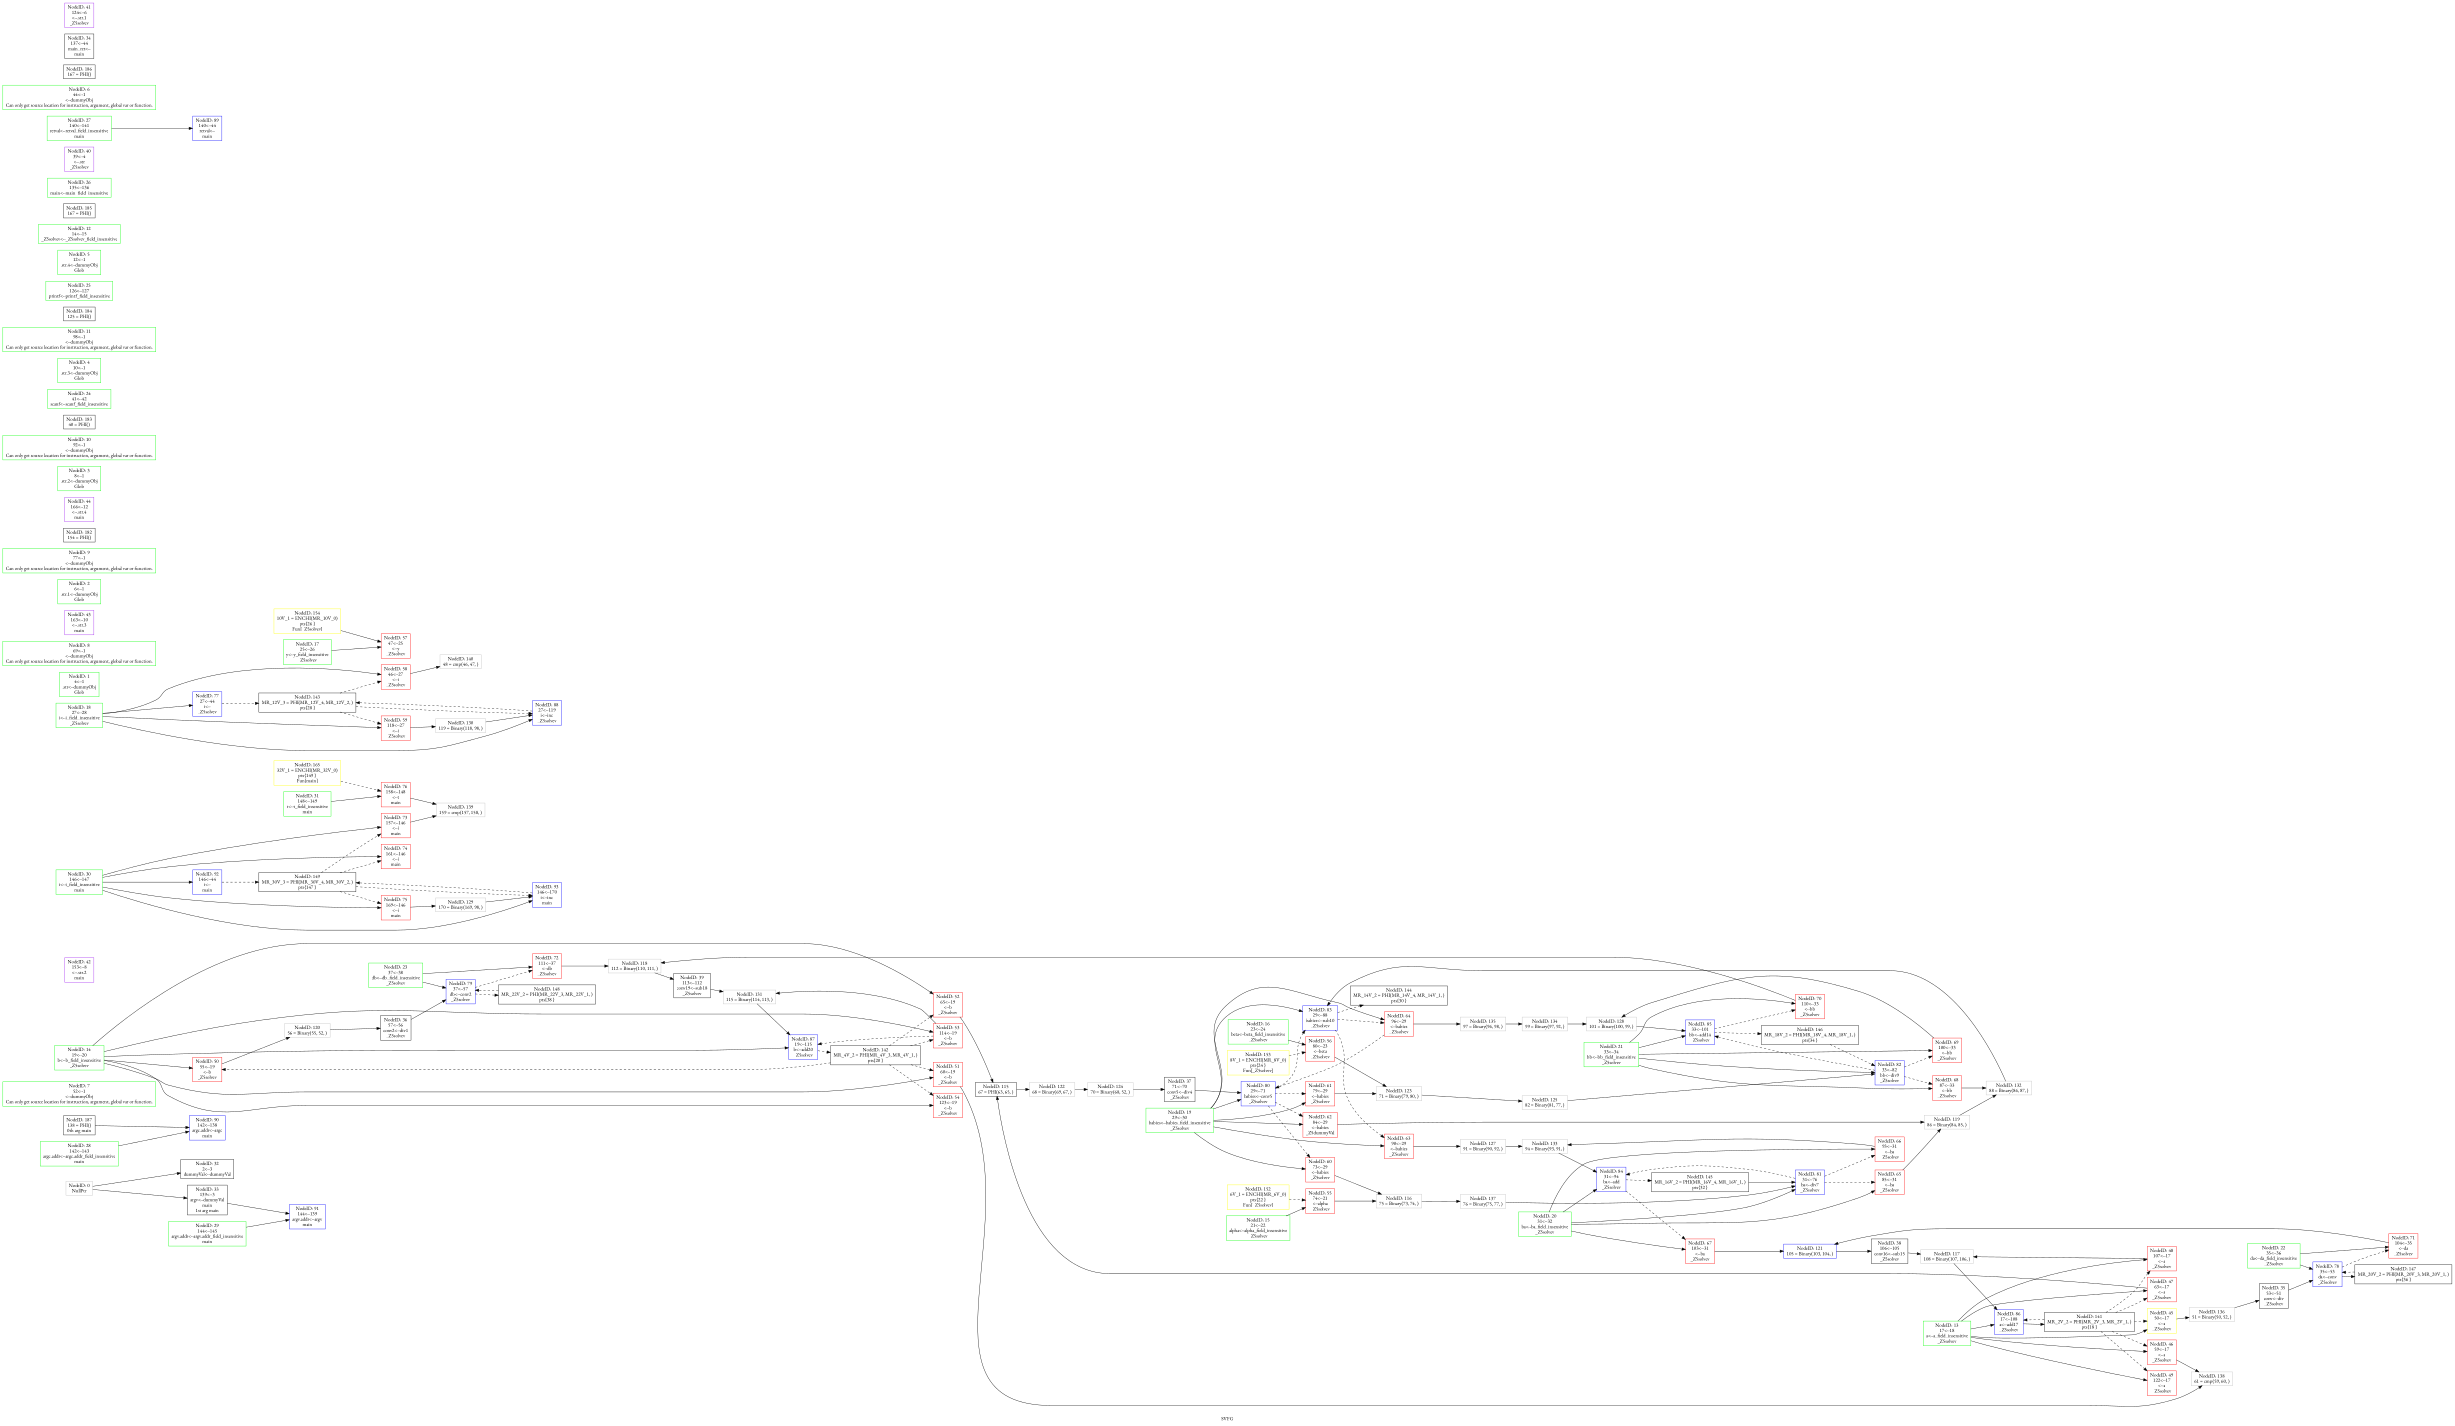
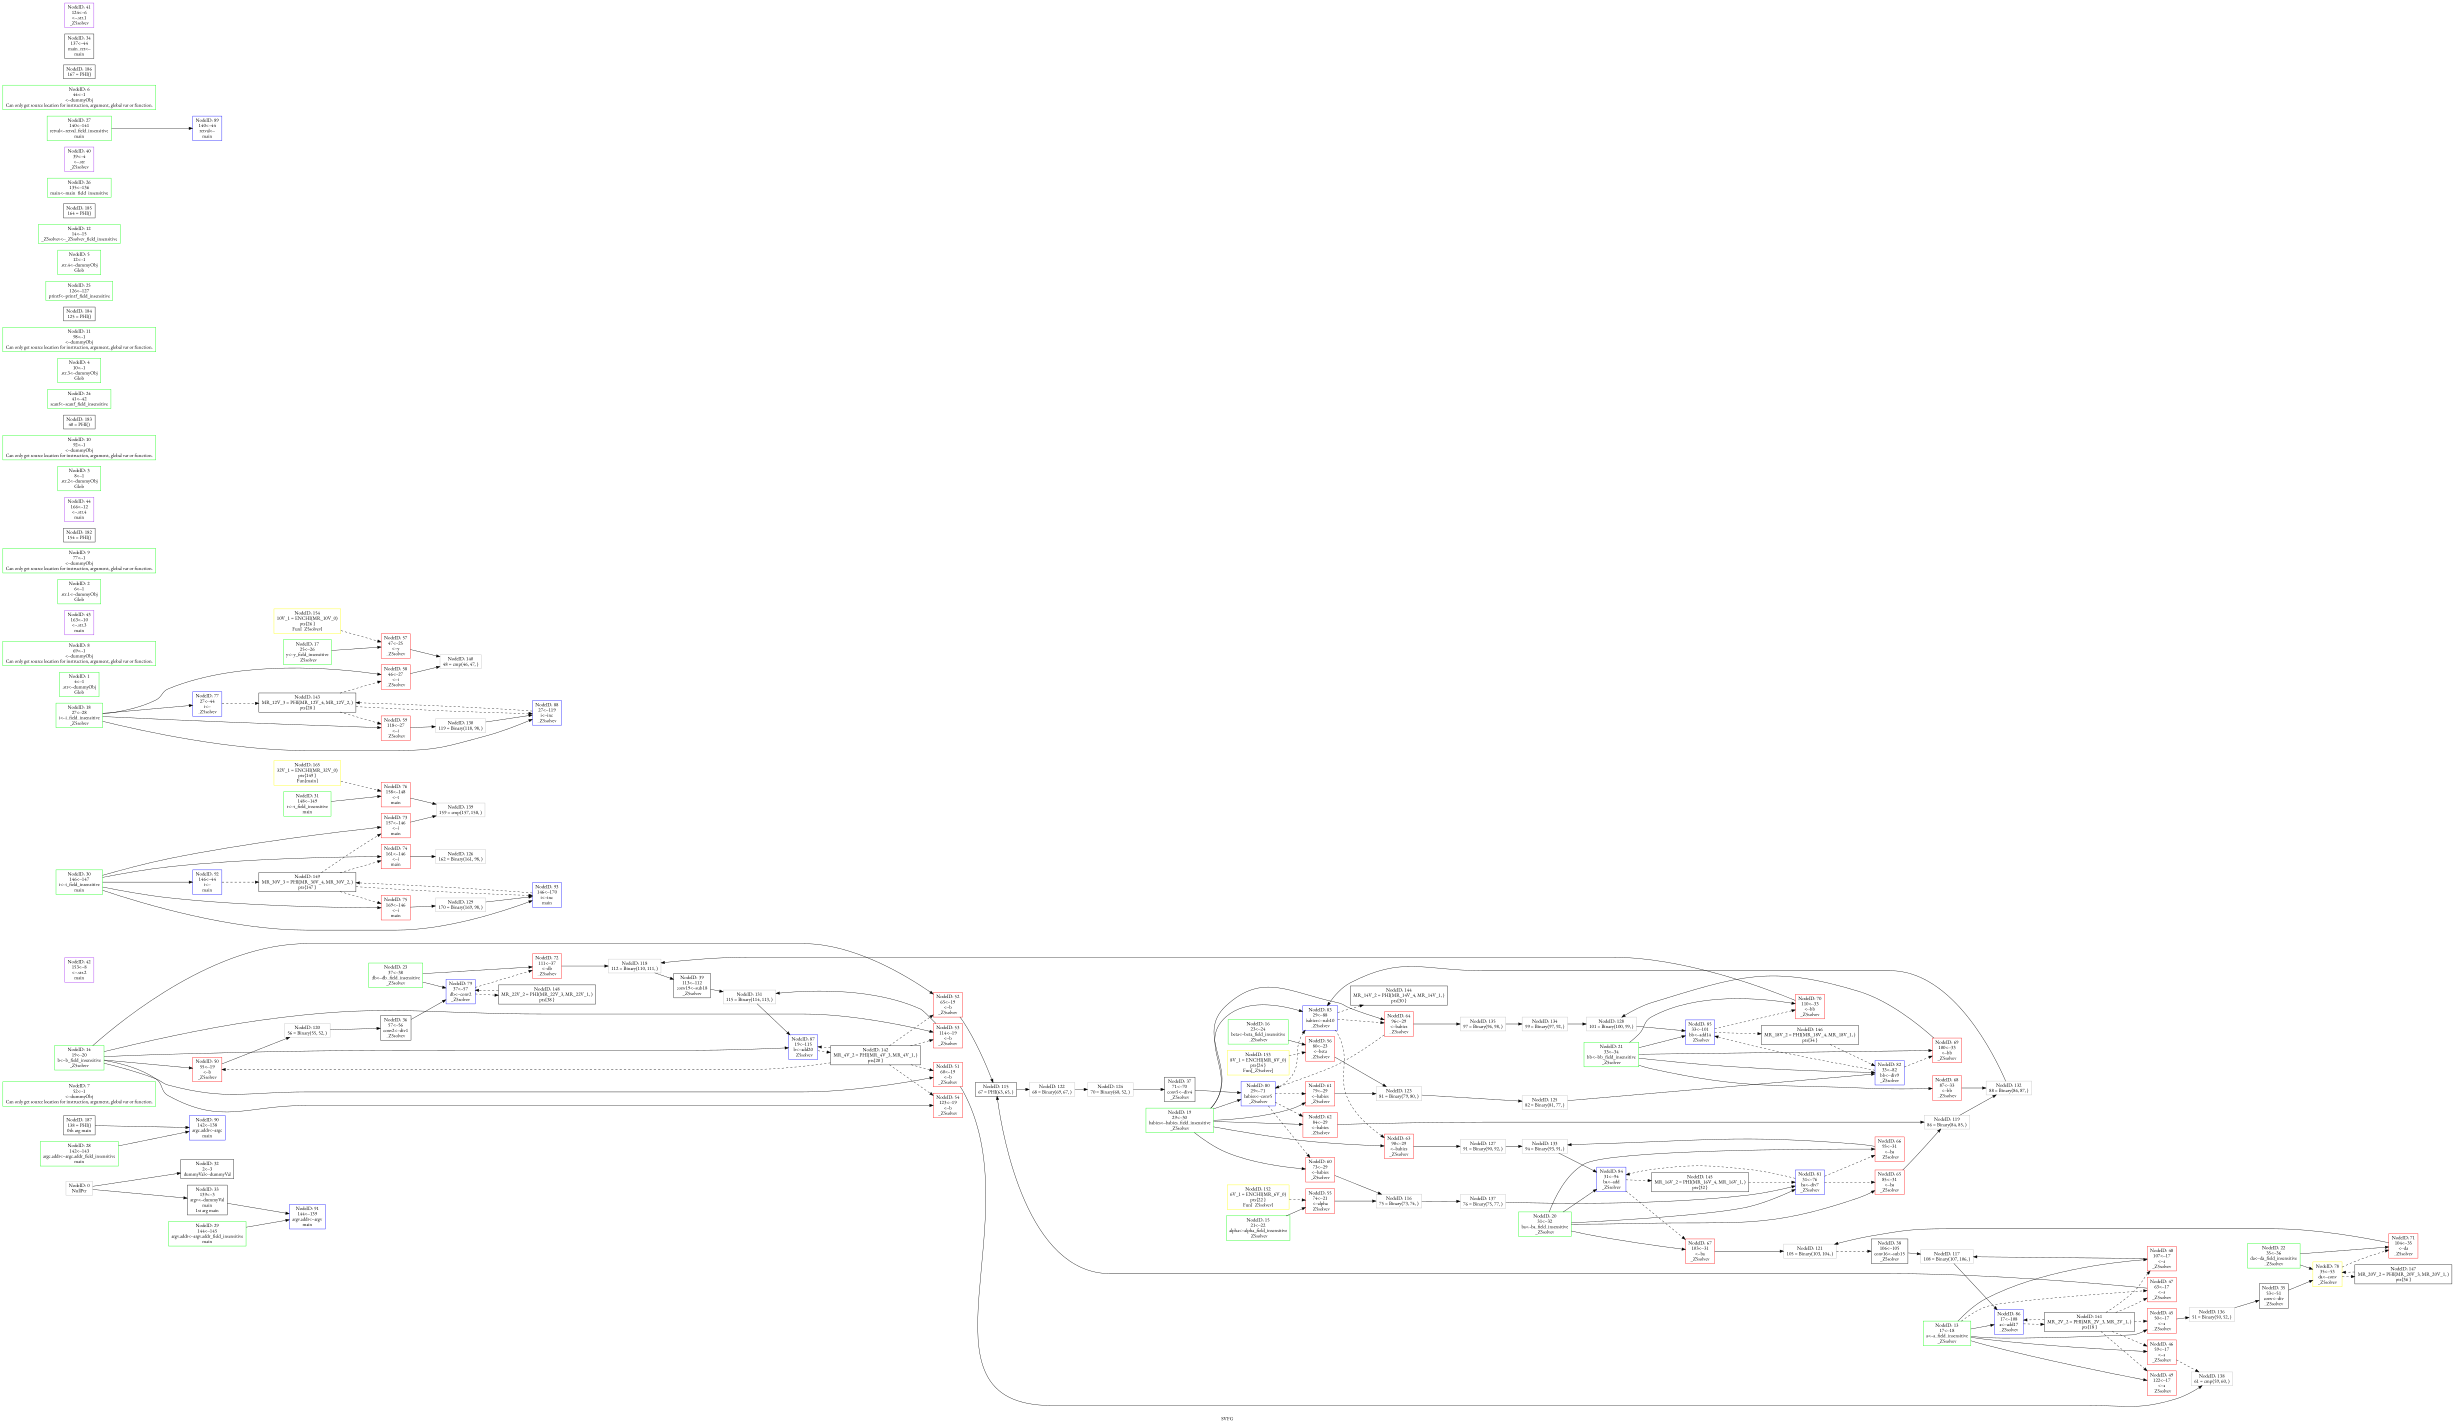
(79, 213) -> (79, 213)
(359, 636) -> (359, 636)
none -> (423, 653)
none -> (461, 857)
(877, 1039) -> (826, 1047)
(1917, 1080) -> none
(1399, 1096) -> (1399, 1096)
(1320, 1133) -> (1320, 1133)
(1770, 1182) -> (1770, 1182)
(1810, 1251) -> (1810, 1251)
(1852, 1251) -> (1852, 1251)
(2327, 1274) -> (2327, 1274)
(2347, 1276) -> (2347, 1276)
(2050, 1298) -> (2050, 1298)
(2162, 1321) -> (2162, 1321)
(2032, 1324) -> (2032, 1324)
(2186, 1365) -> (2186, 1365)
